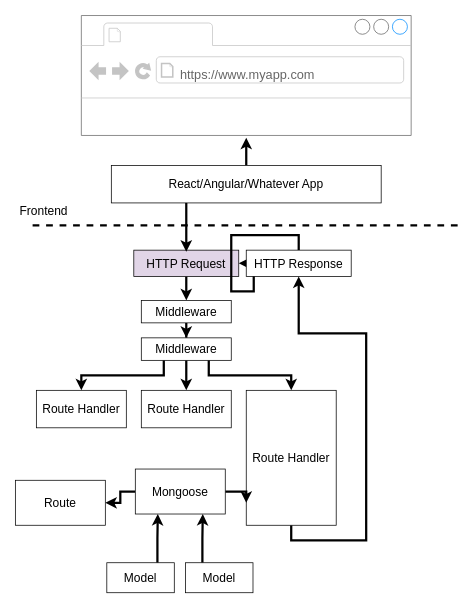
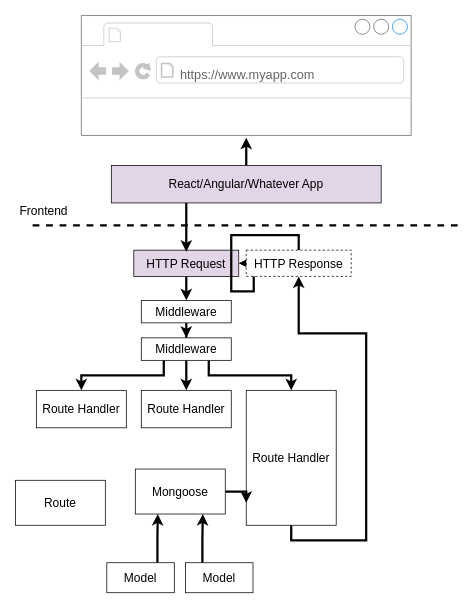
(246, 184) -> (246, 184)
(299, 263) -> (299, 263)
(120, 493) -> none
